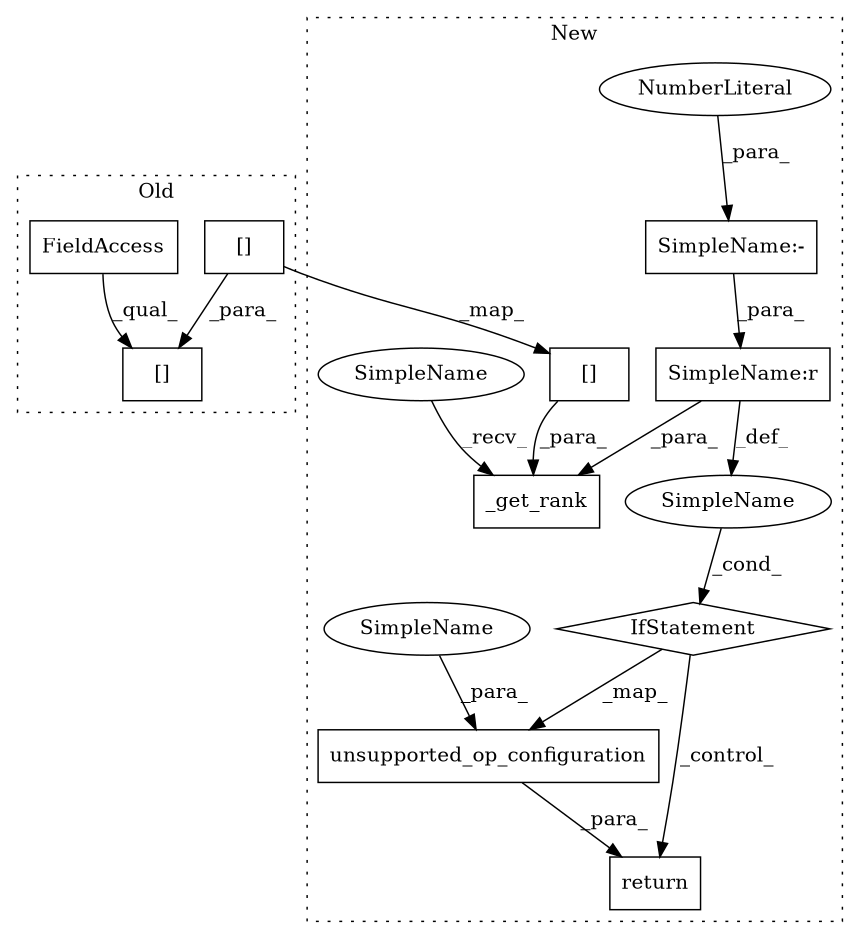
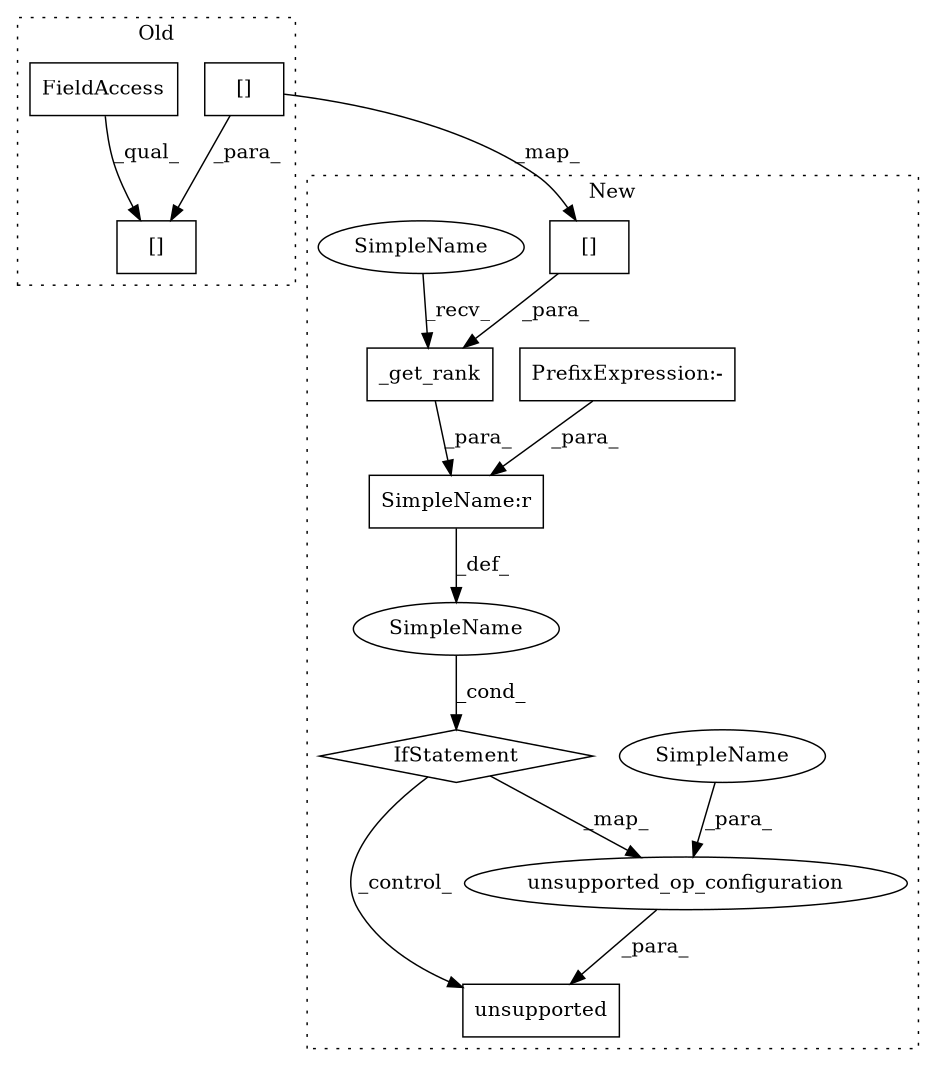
(715, 89) -> none
(731, 247) -> (627, 374)
(646, 434) -> (442, 431)
(488, 756) -> (686, 883)
(655, 883) -> (541, 1011)
